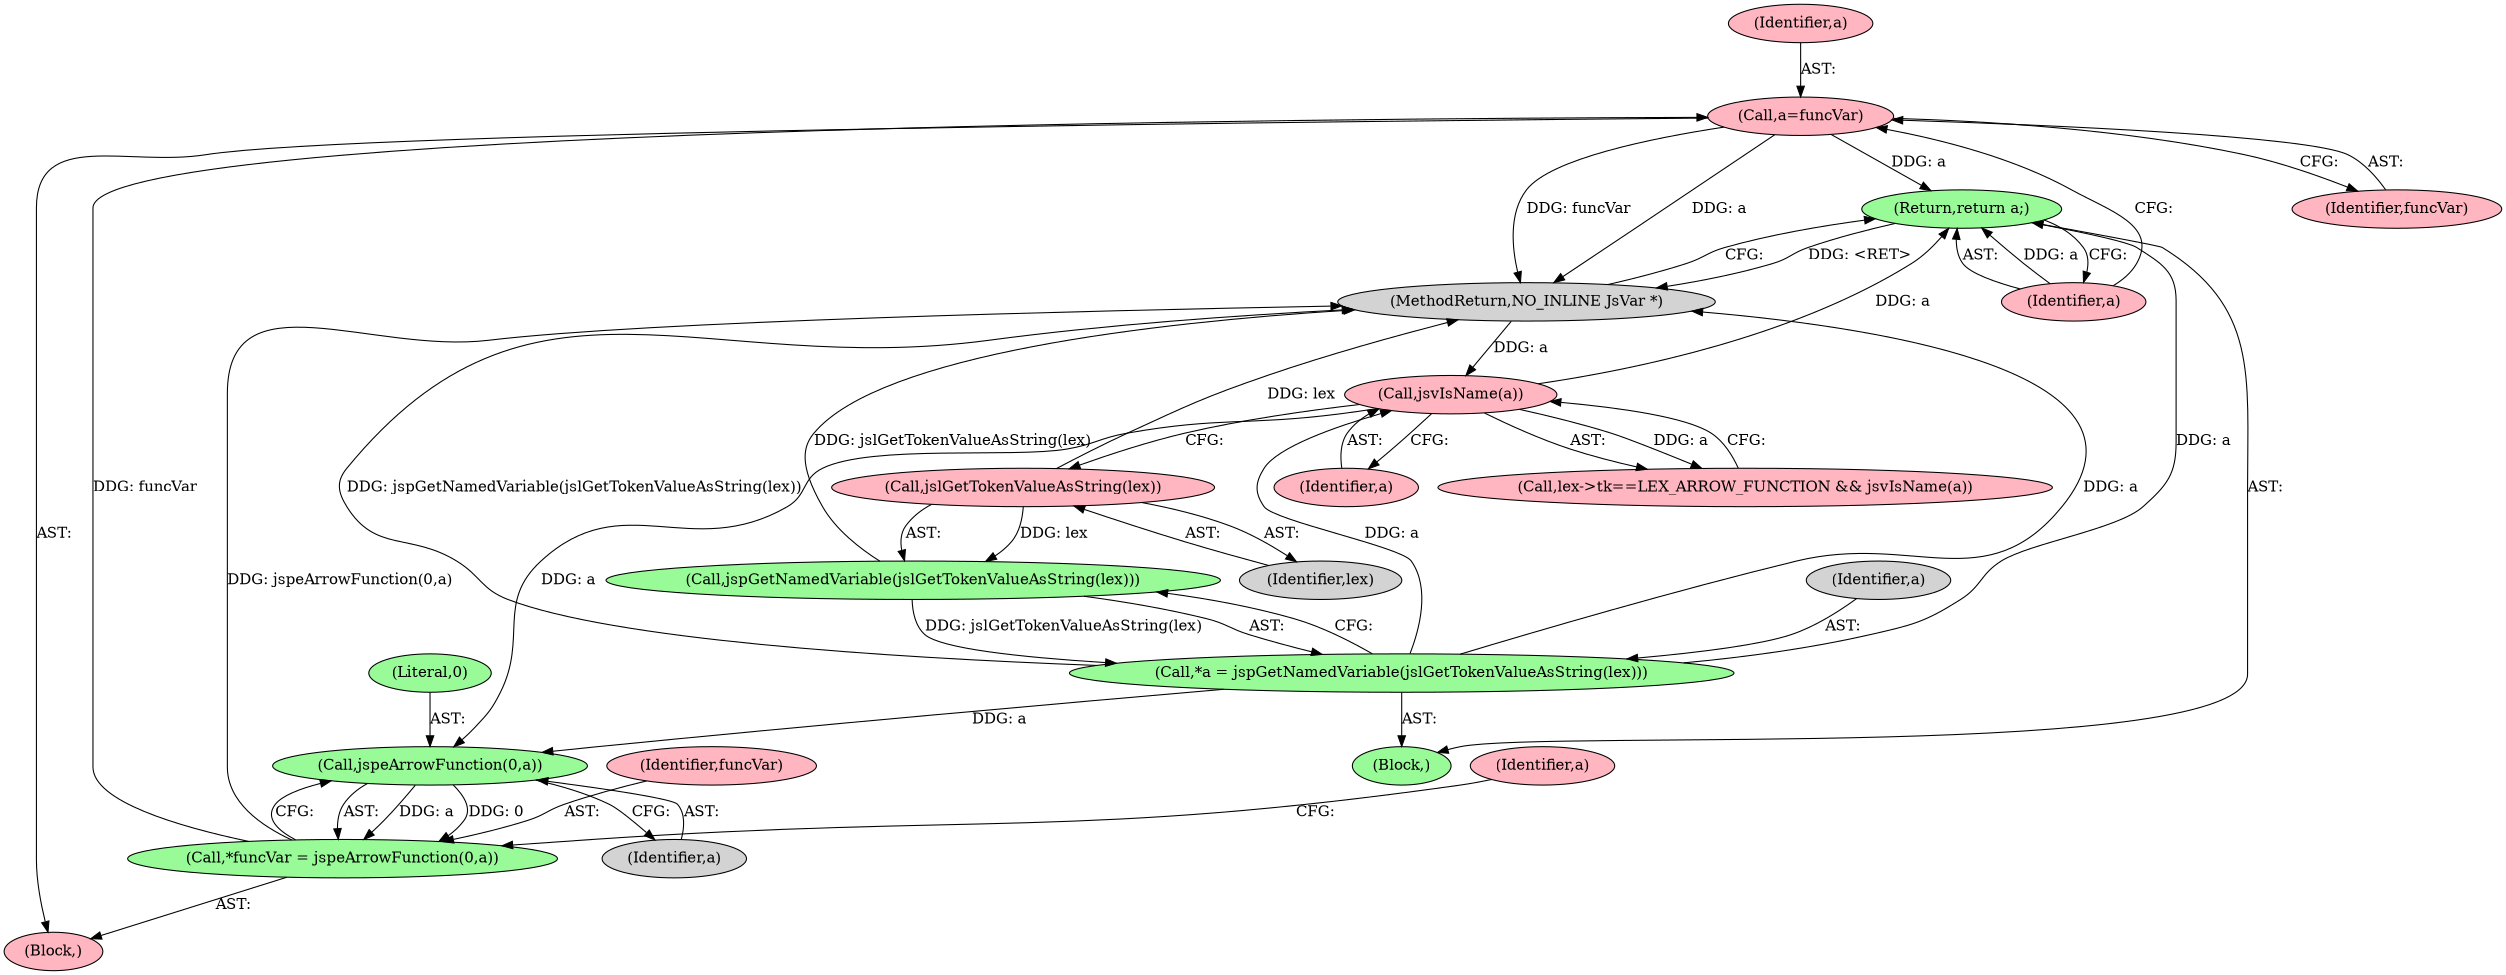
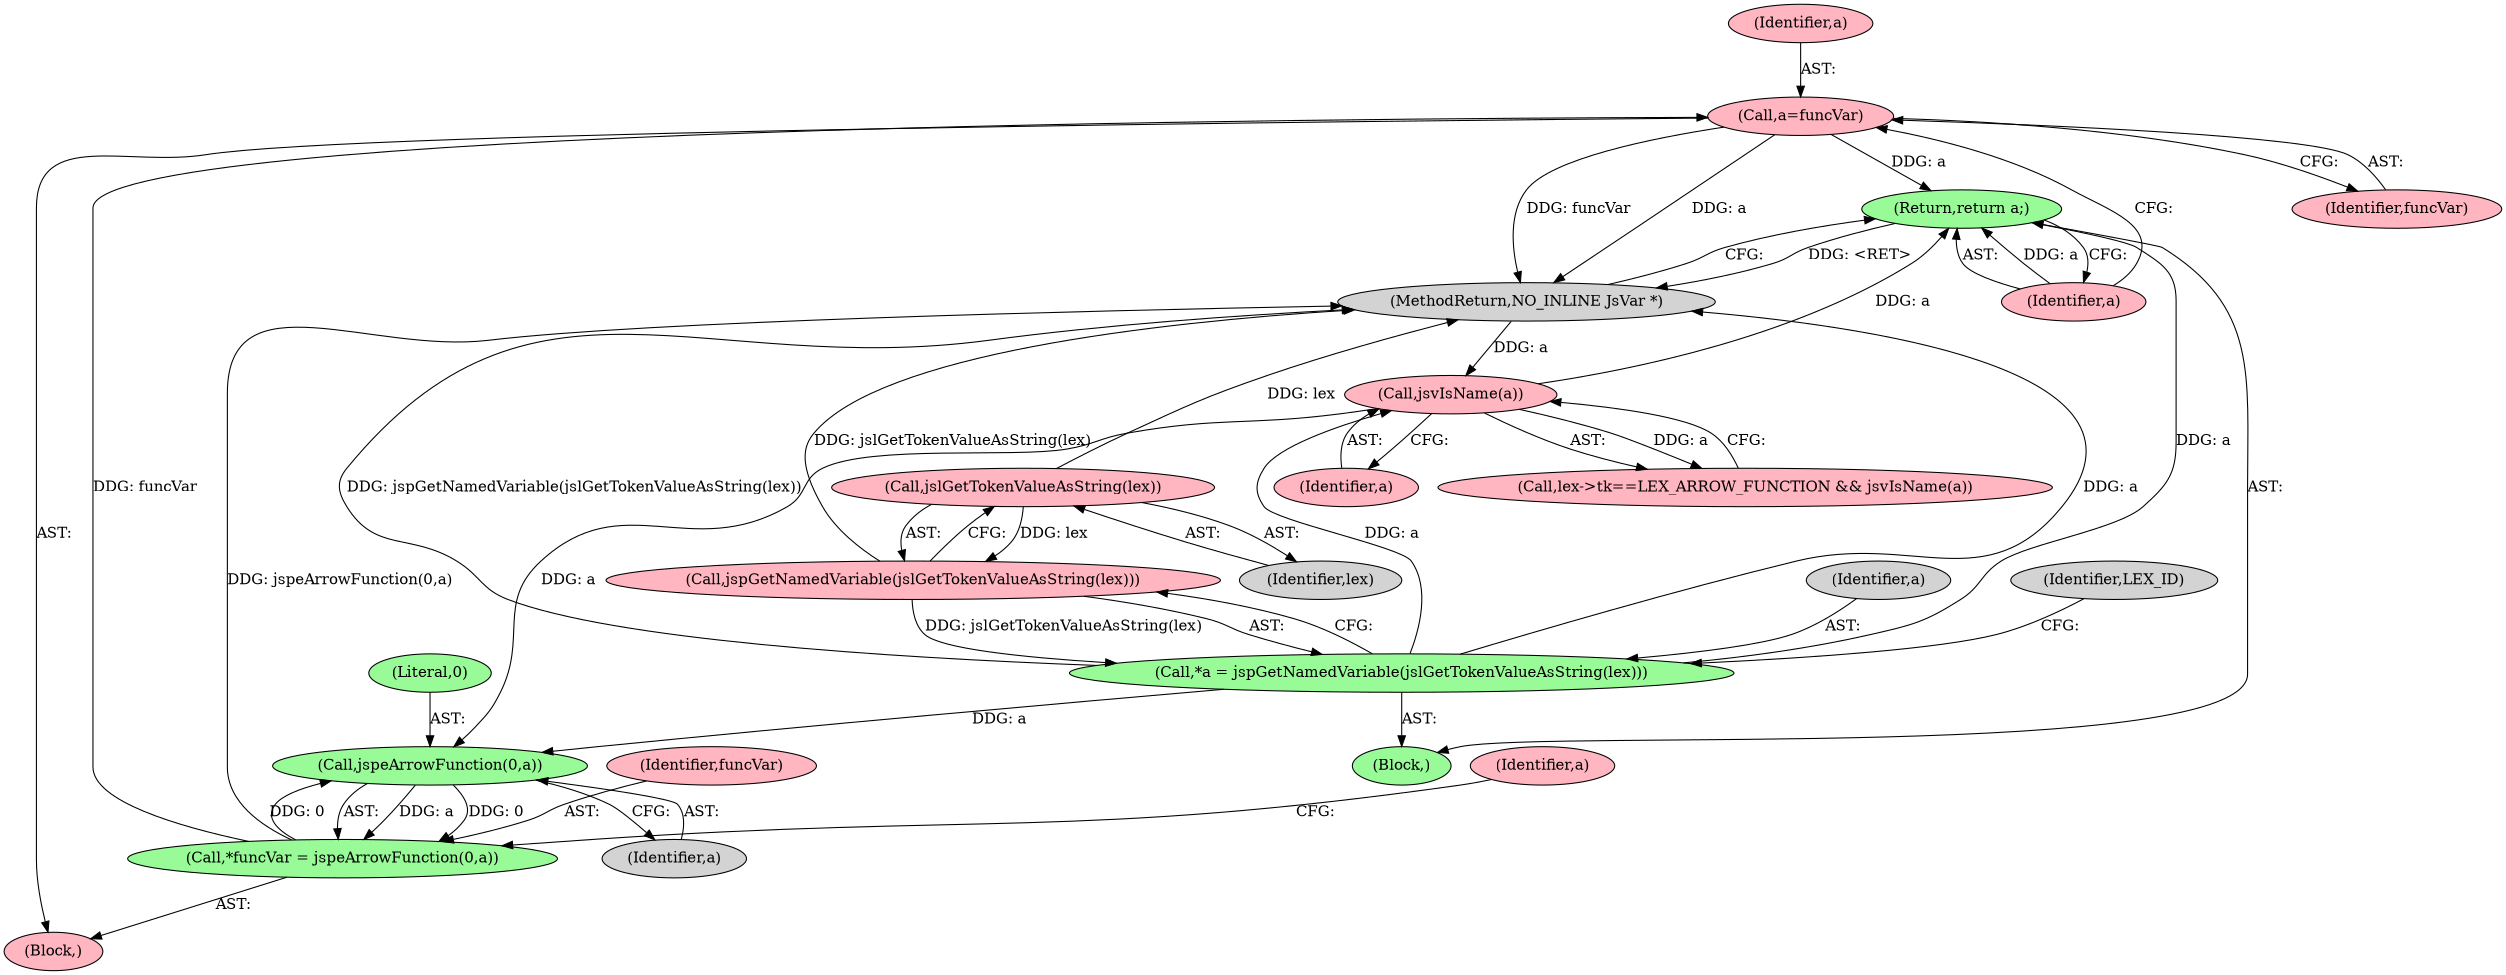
(1196, 431) -> (956, 536)
(913, 580) -> (913, 580)
none -> (2114, 580)
(297, 812) -> (297, 812)
